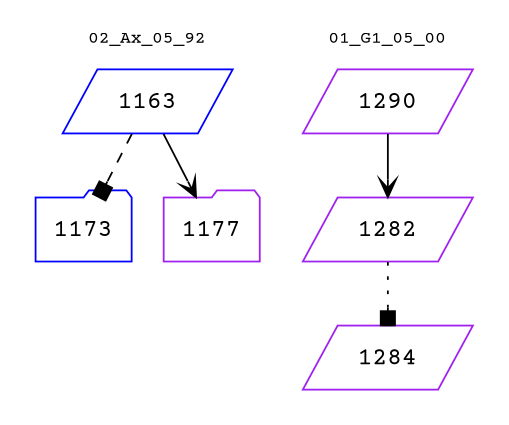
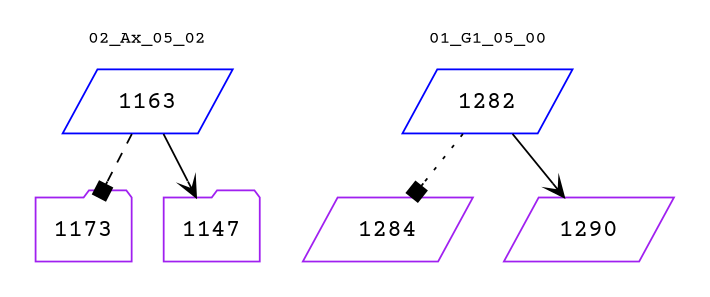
(148, 38) -> (148, 38)
(388, 157) -> (533, 159)
(84, 230) -> (84, 230)
(212, 230) -> (212, 230)
(388, 230) -> (487, 101)
